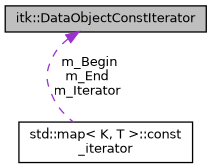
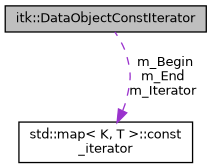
(48, 82) -> (130, 70)
